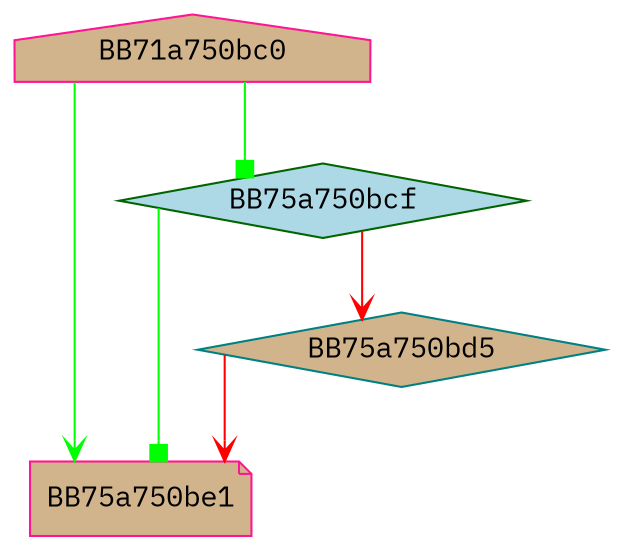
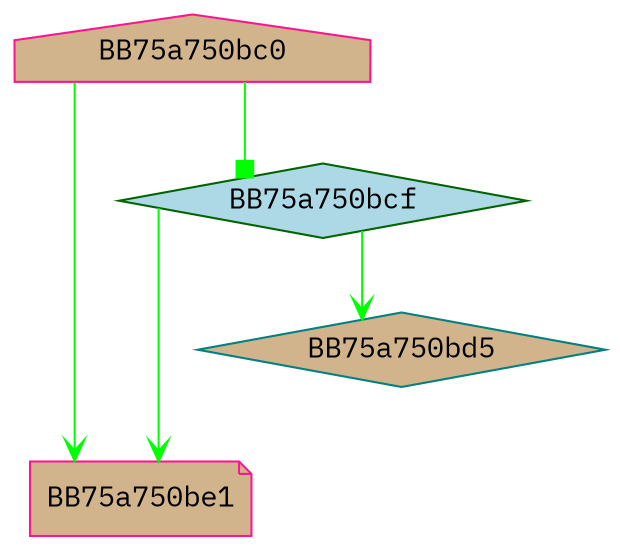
(192, 52) -> (192, 52)
(362, 265) -> (362, 265)
(159, 324) -> (159, 324)
(225, 398) -> none
